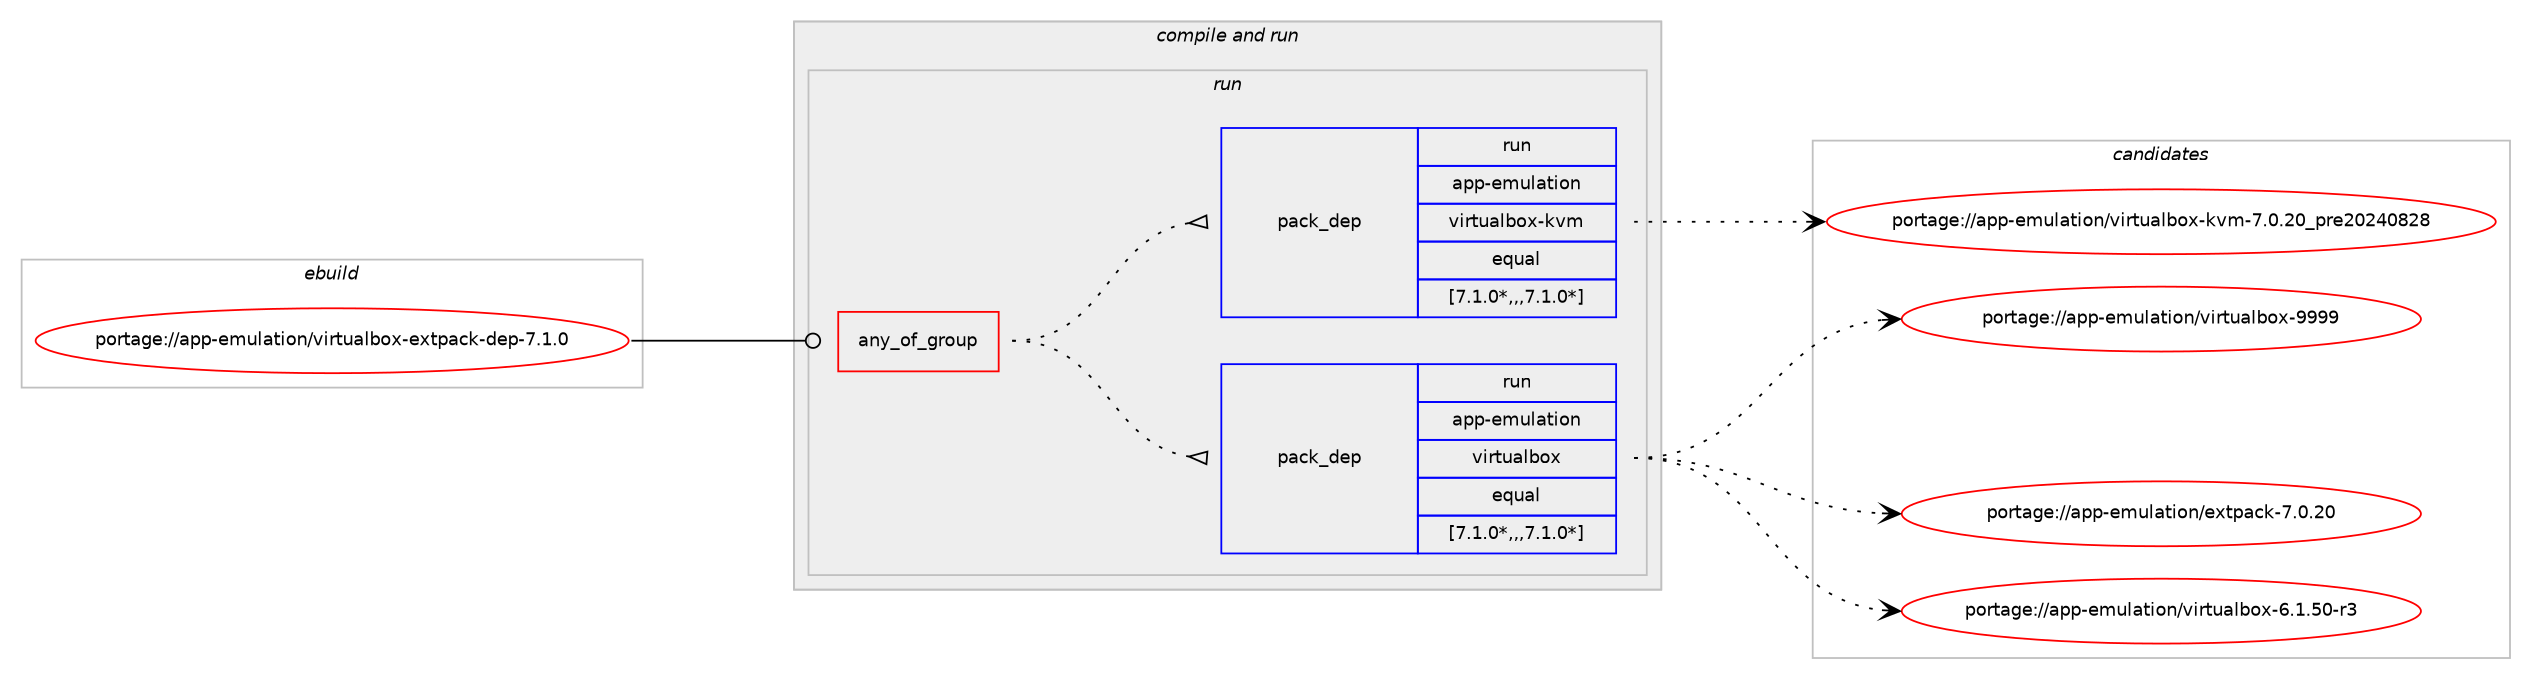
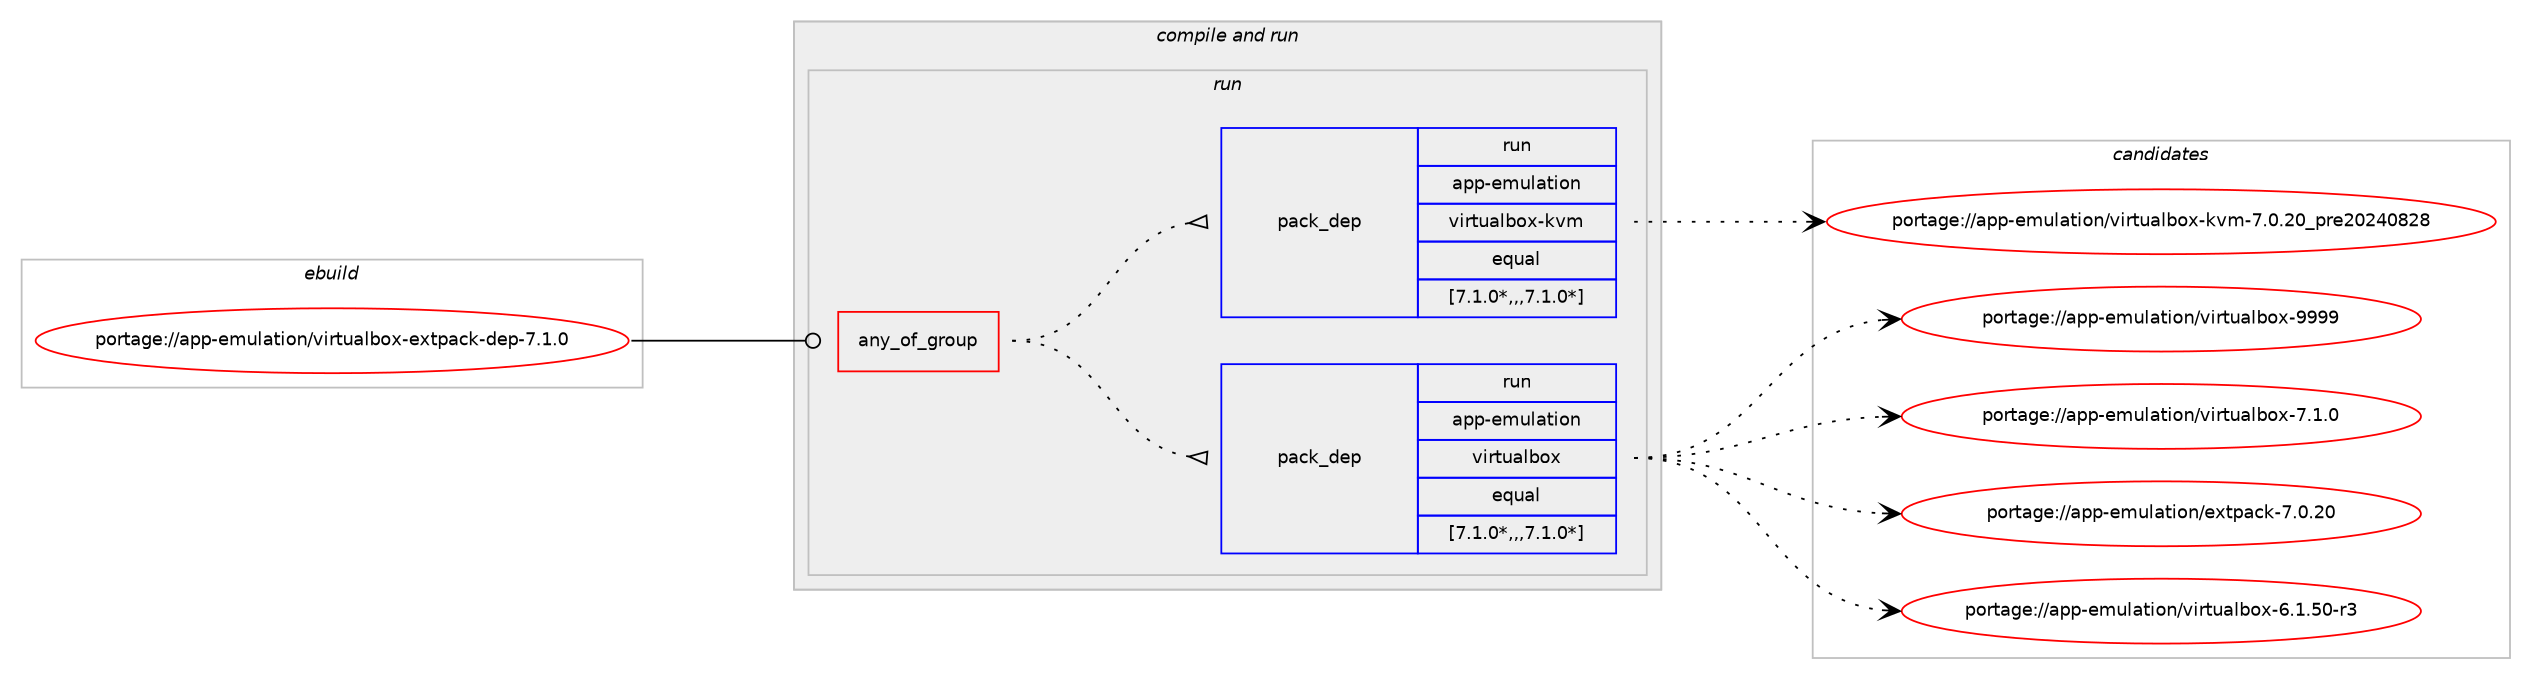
none -> (2161, 416)
